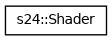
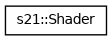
(56, 20) -> (56, 20)
